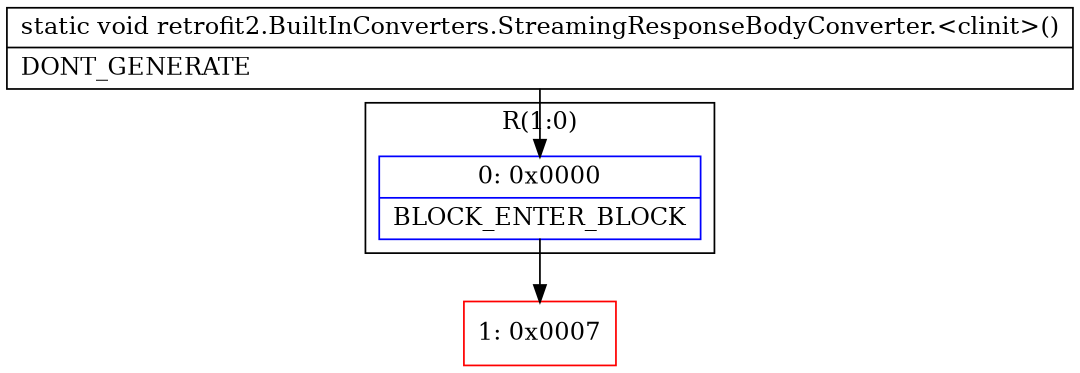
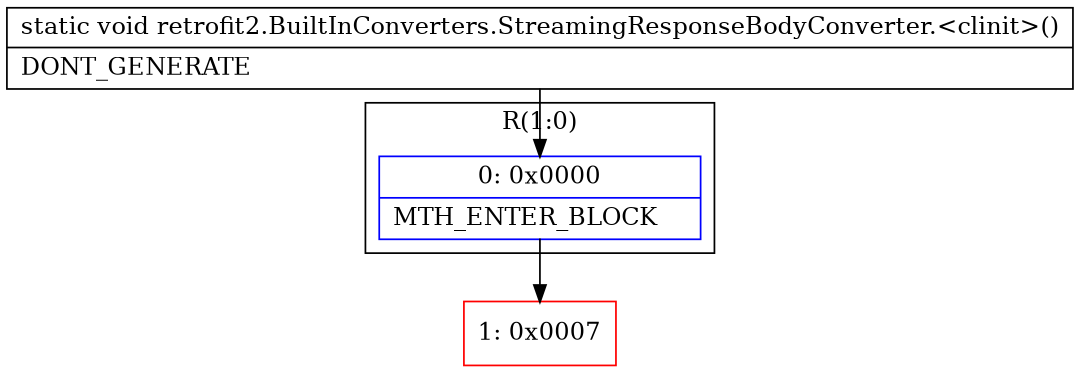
(540, 218) -> (526, 218)
